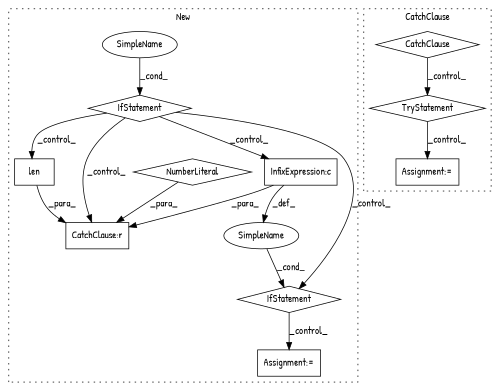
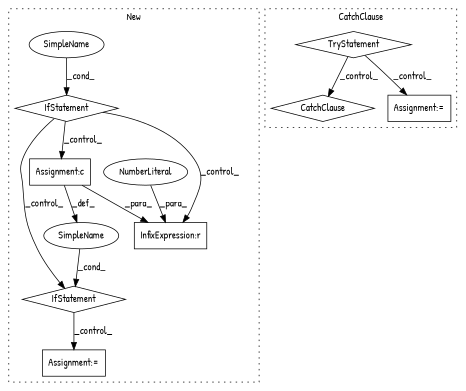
(427, 73) -> (340, 73)
(34, 172) -> none
(193, 172) -> (146, 172)
(301, 172) -> (60, 172)
(97, 236) -> (171, 236)
